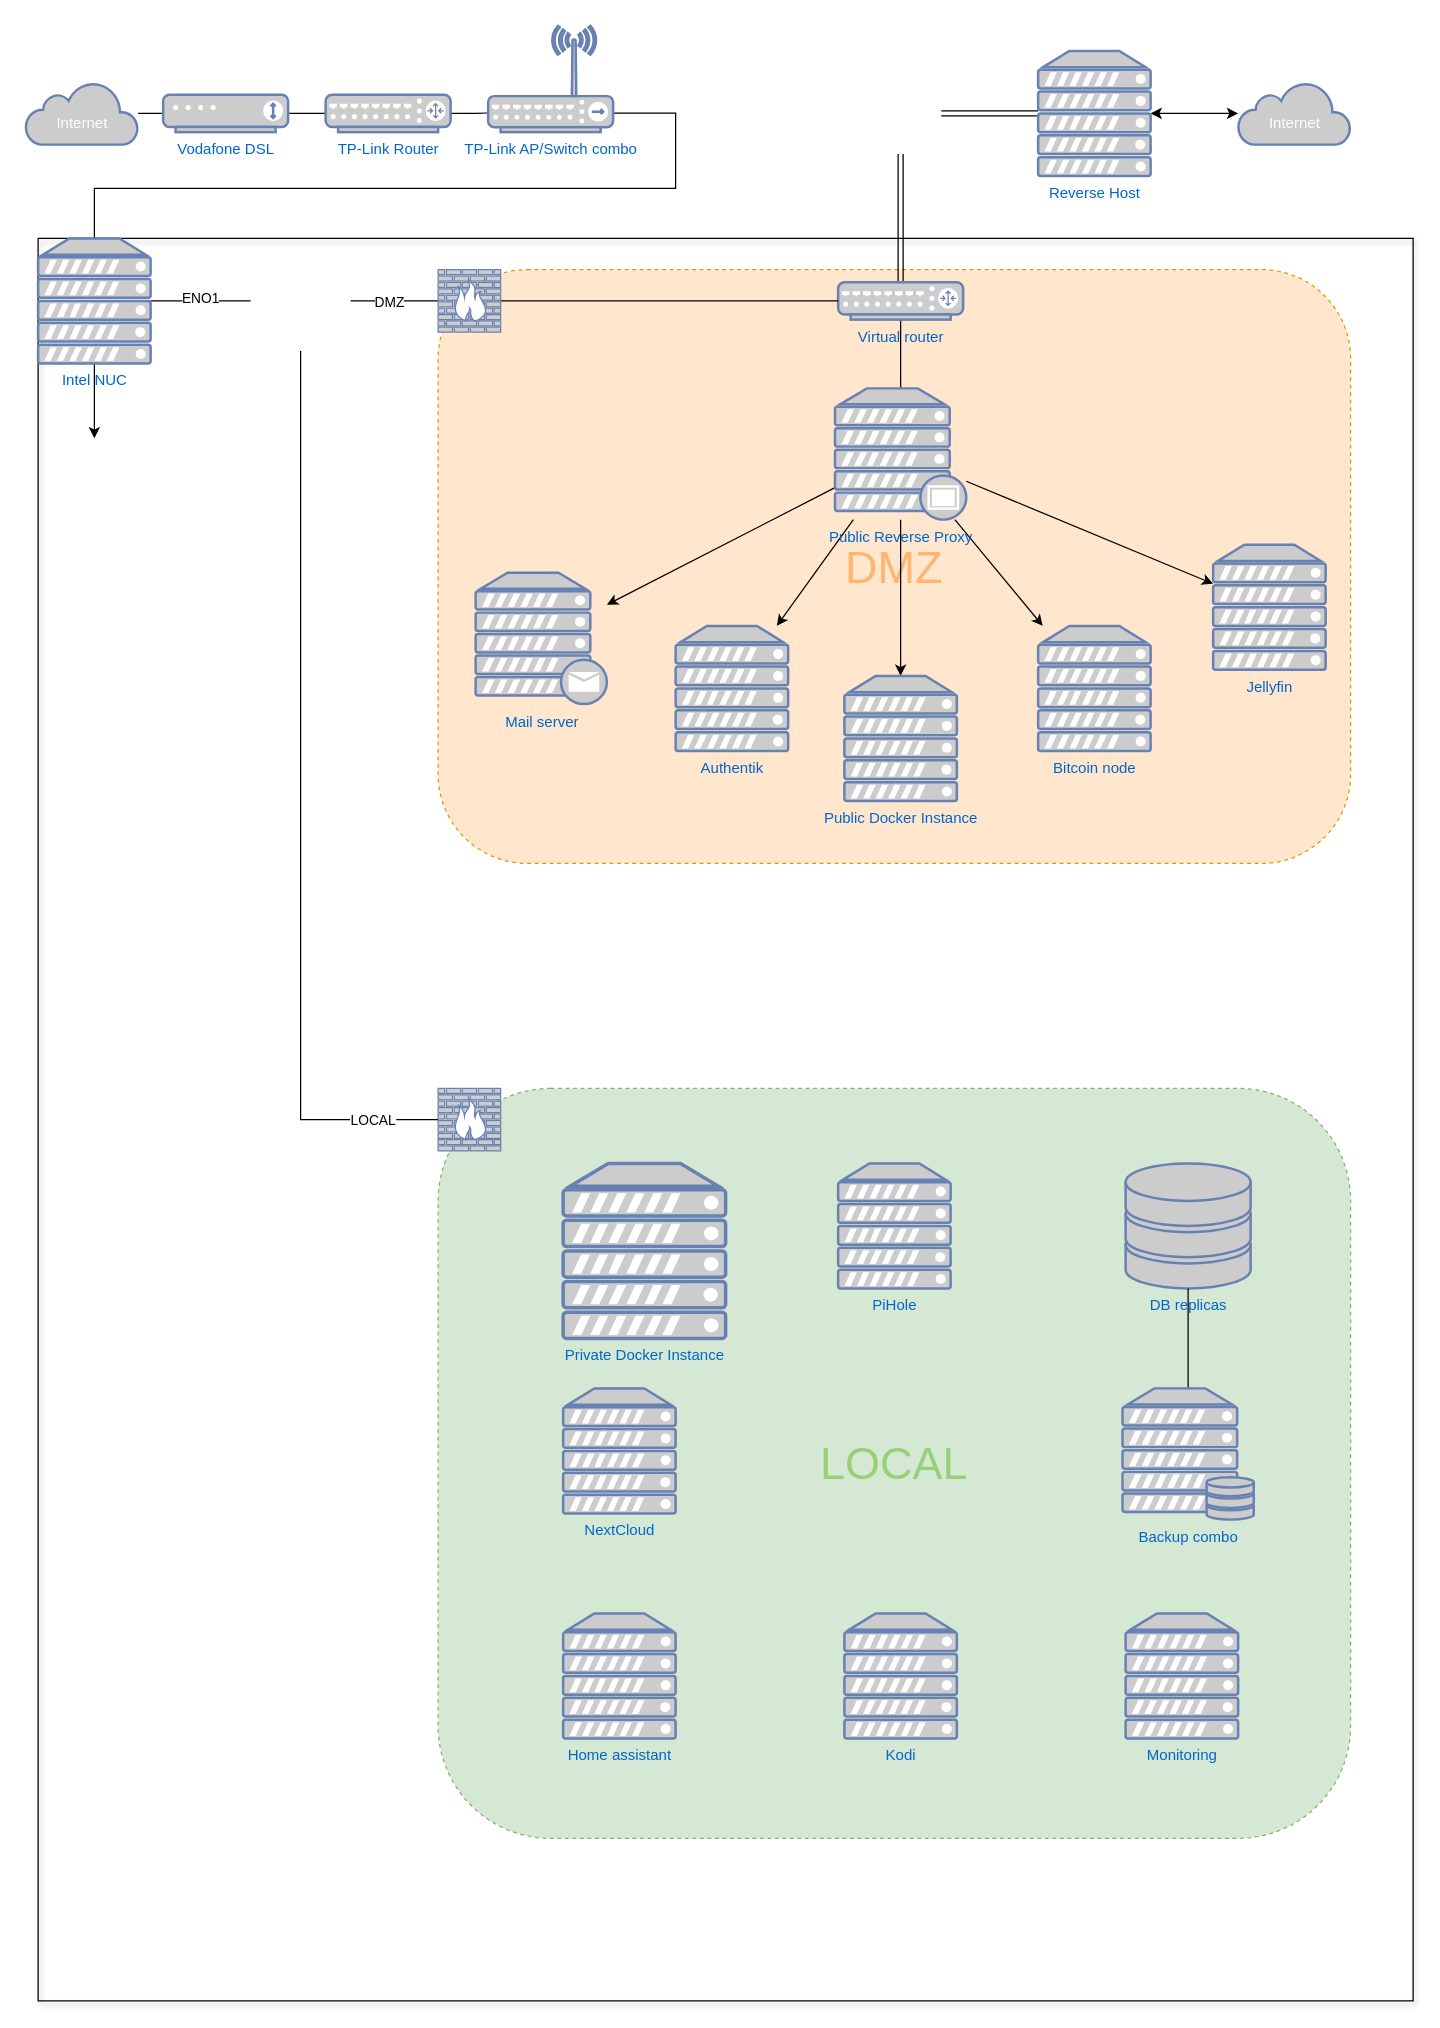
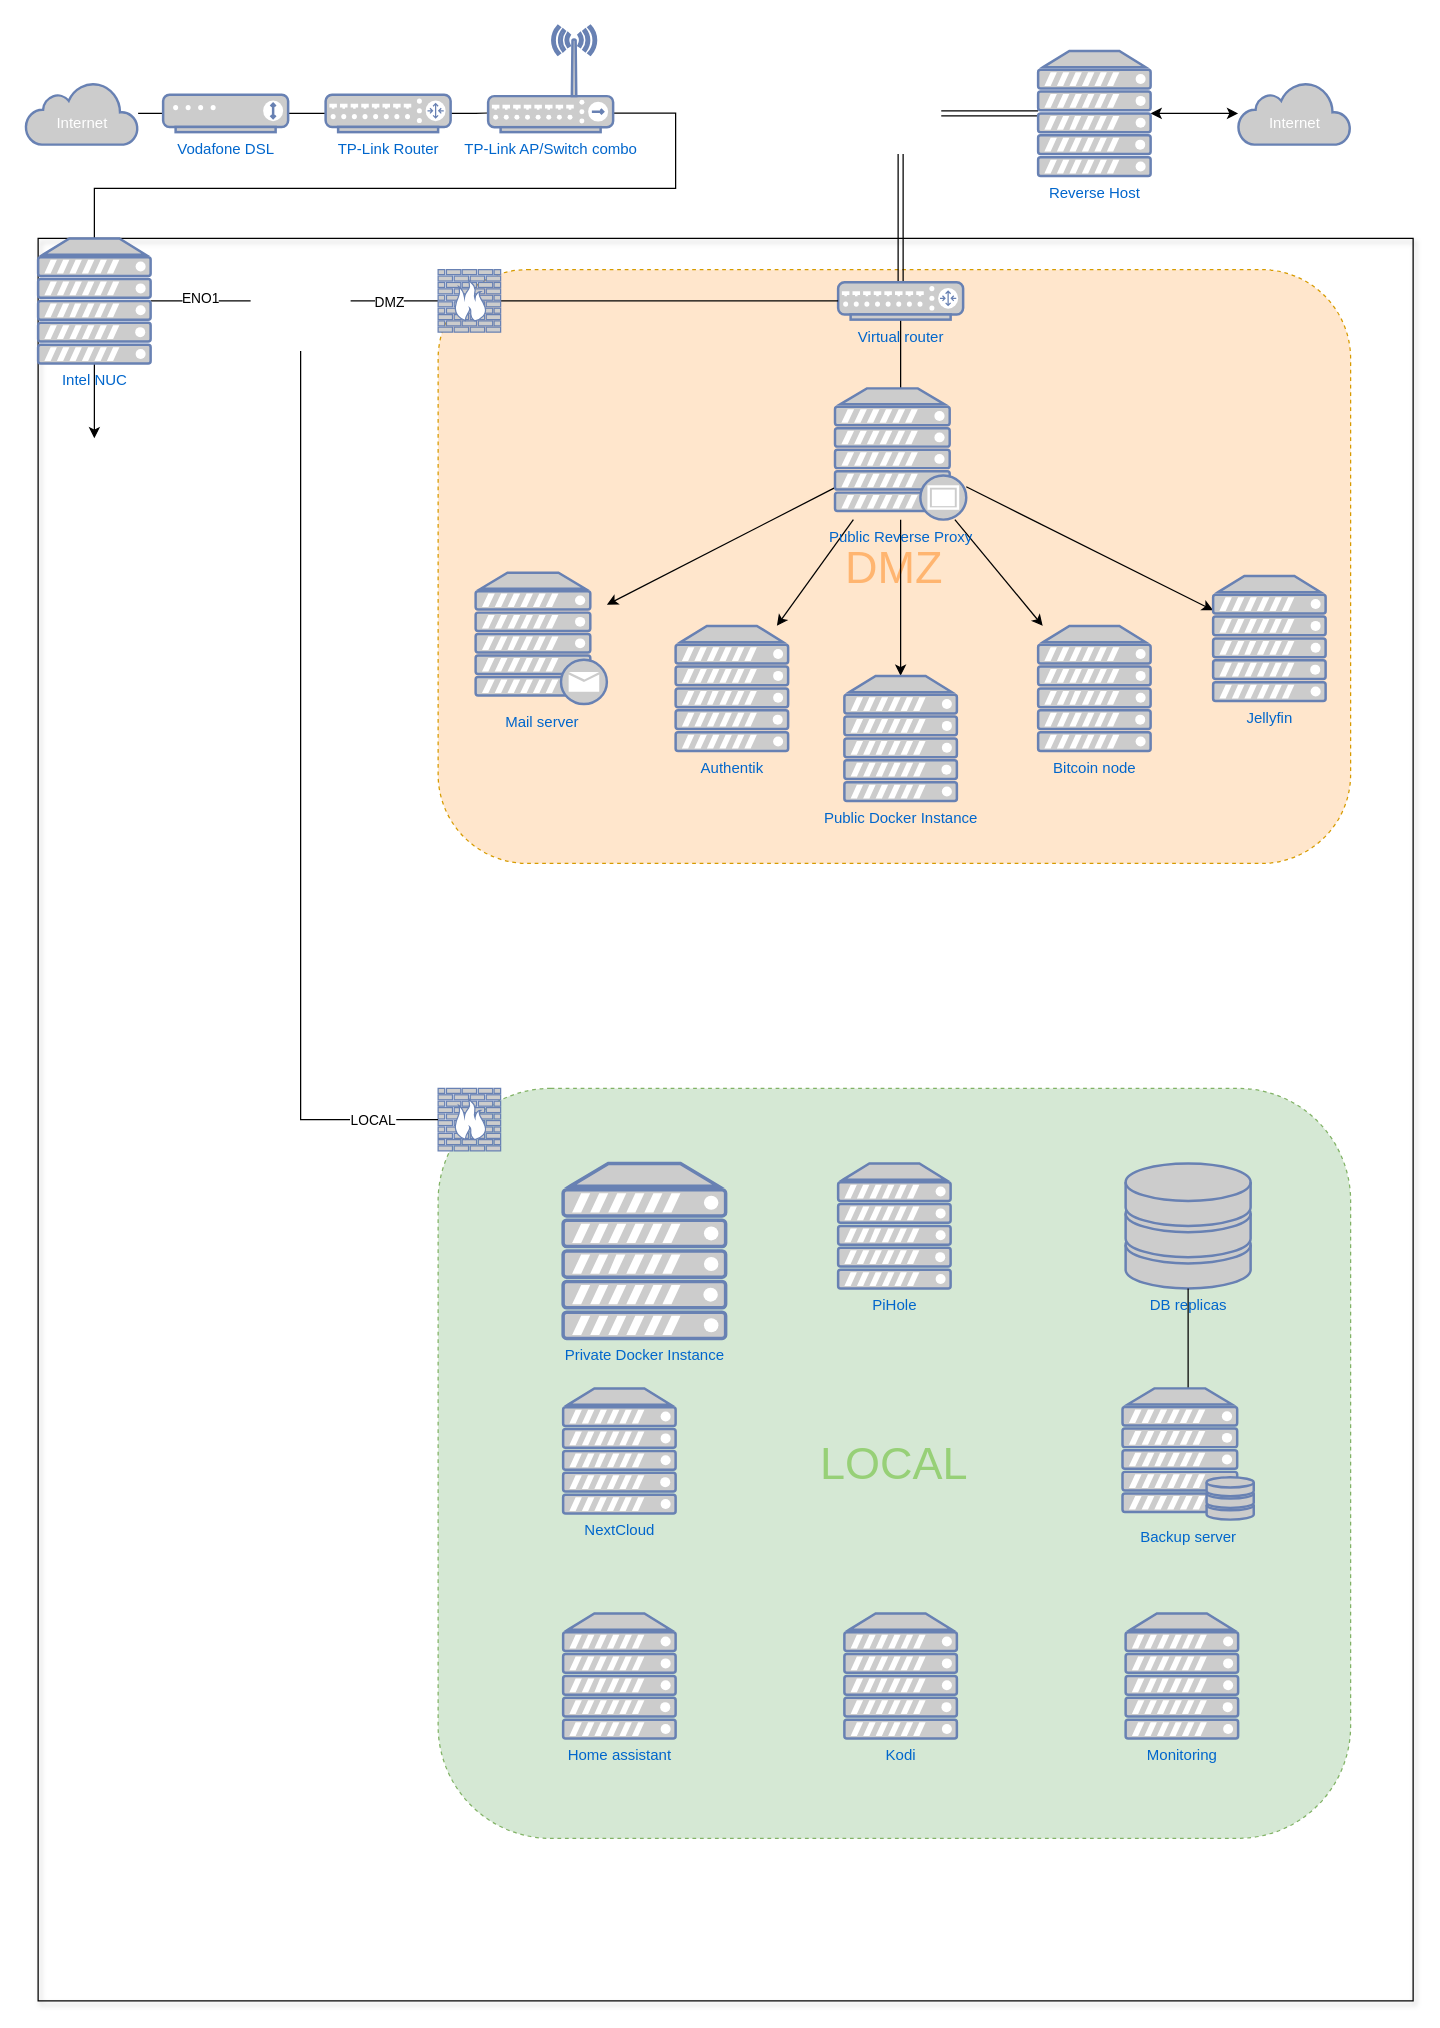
(1269, 607) -> (1269, 638)
(1189, 1537) -> (1189, 1537)
